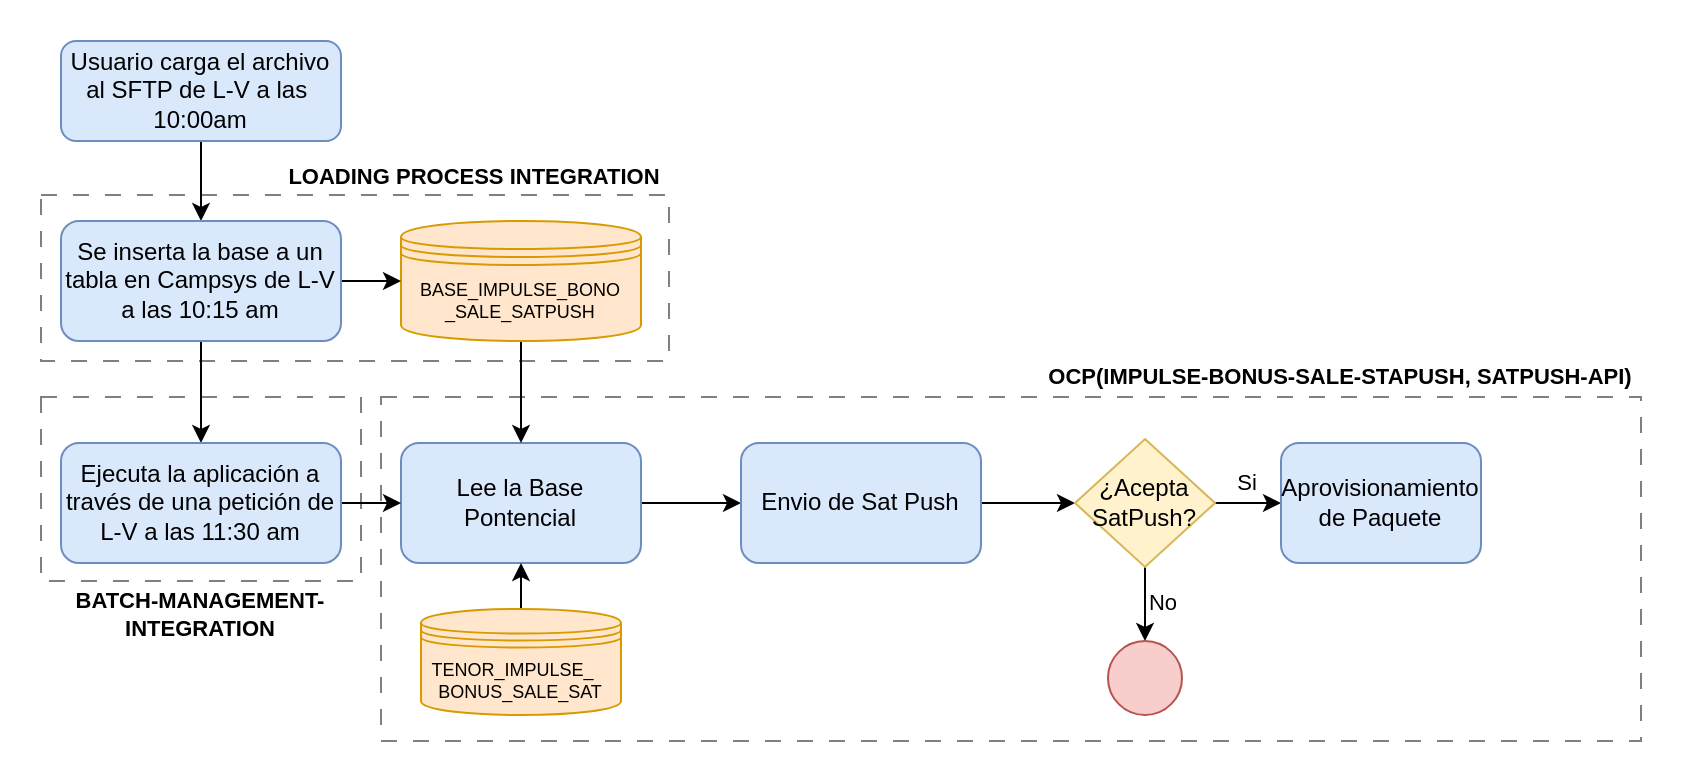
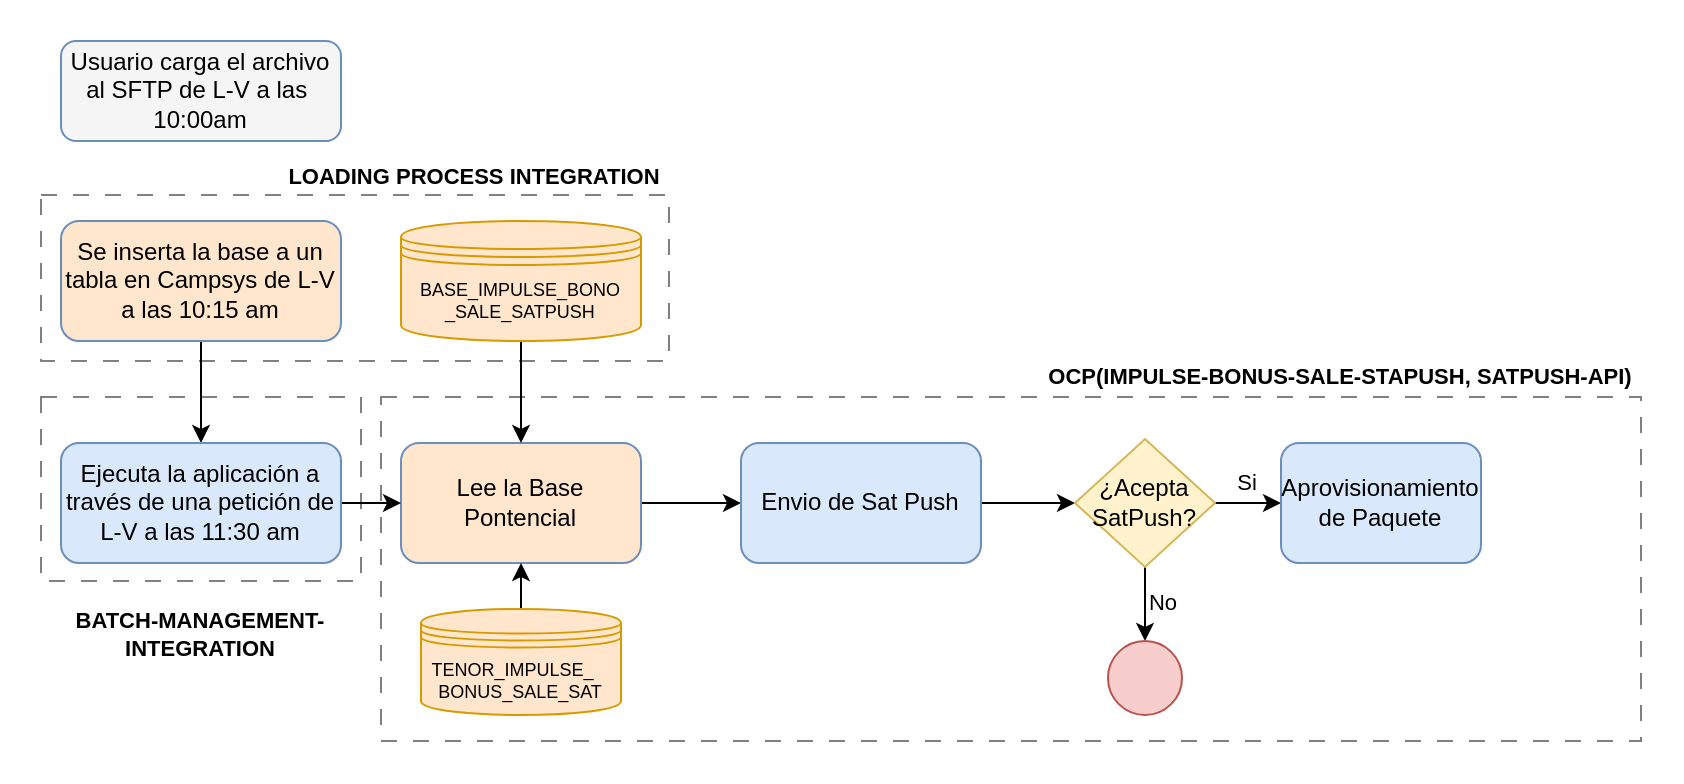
(201, 91) -> (201, 91)
(201, 174) -> none
(201, 281) -> (201, 281)
(378, 281) -> none
(521, 503) -> (521, 503)
(201, 615) -> (201, 635)
